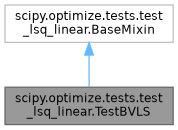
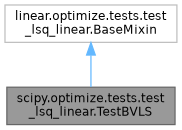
(89, 24) -> (91, 24)
